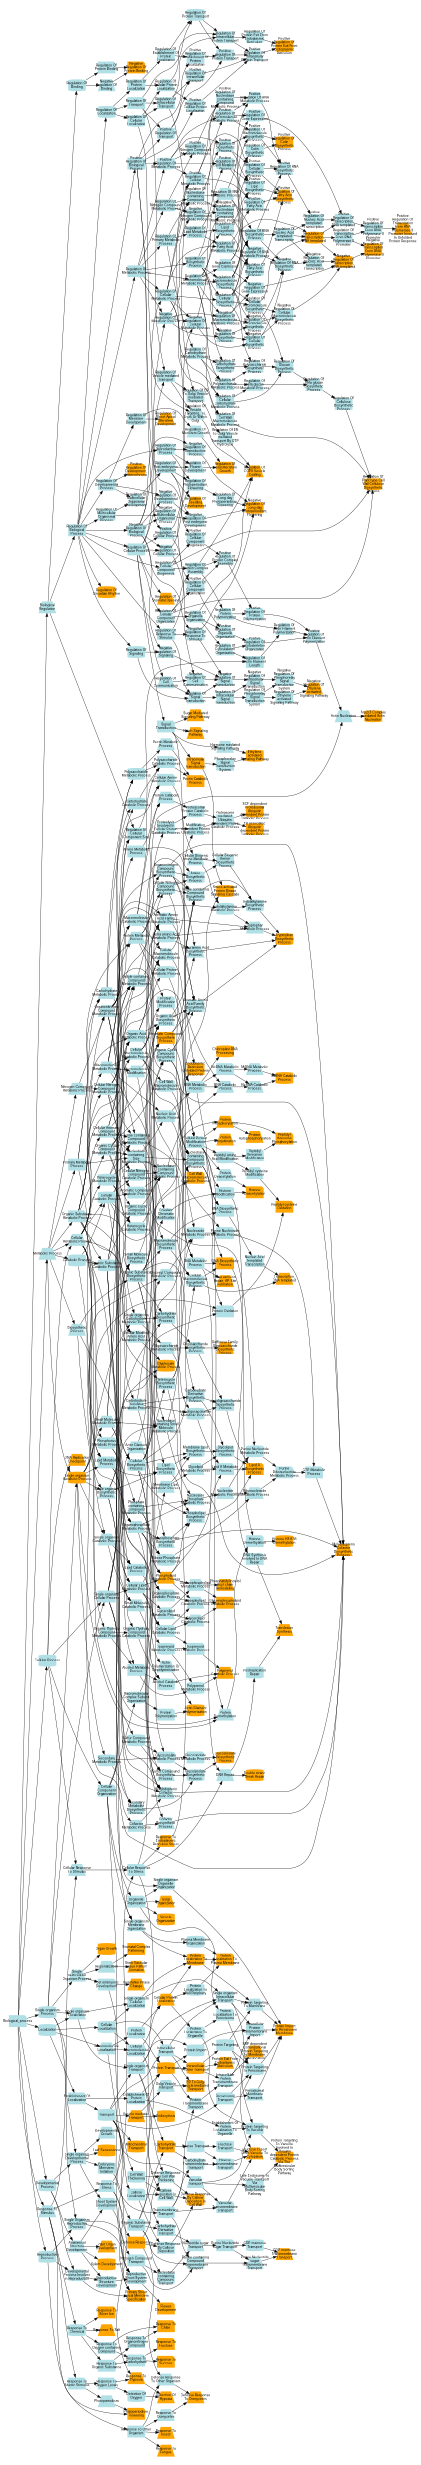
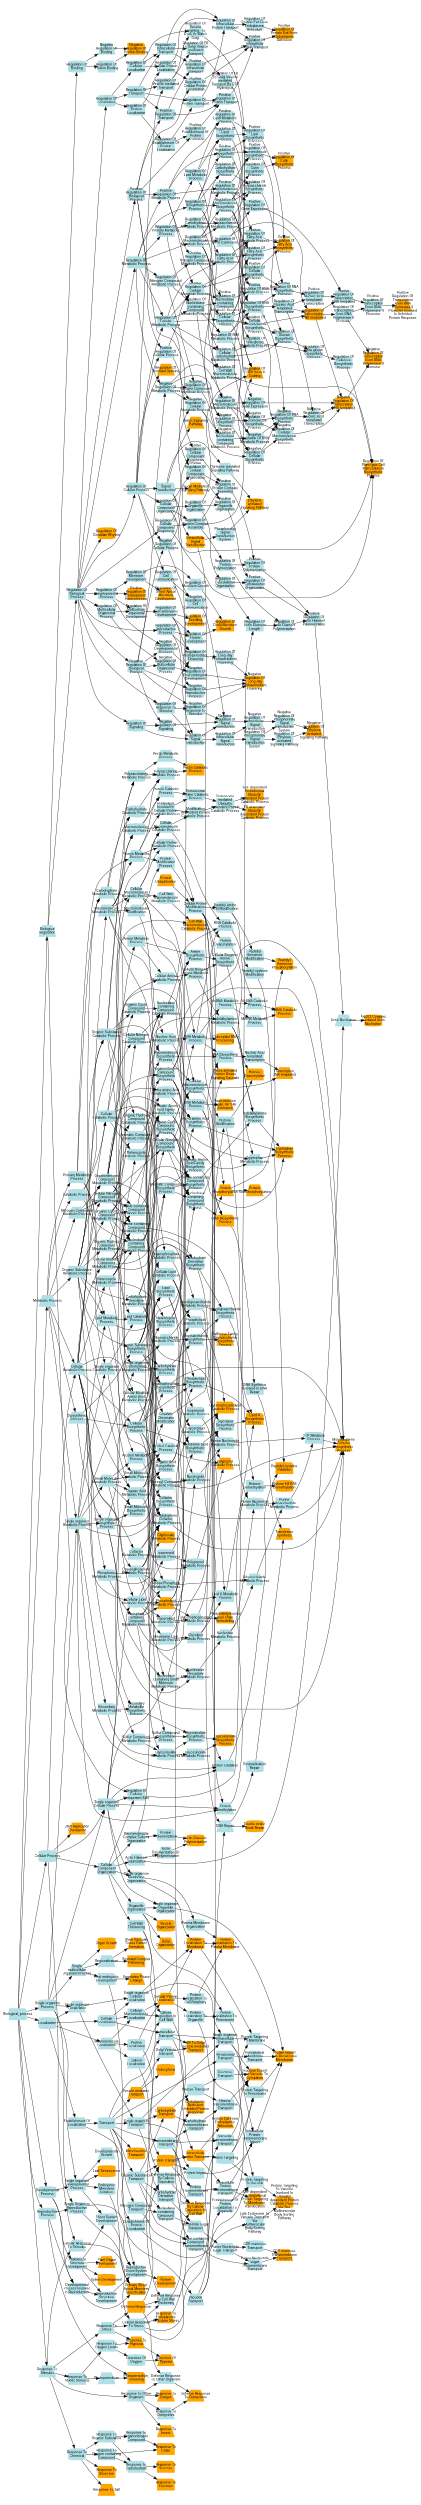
(178, 1014) -> (185, 1255)
(166, 1038) -> (166, 1188)
(210, 1141) -> (179, 893)
(136, 1157) -> (136, 1246)
(255, 1173) -> (255, 973)
(77, 1478) -> (77, 1523)
(219, 1520) -> (249, 1470)
none -> (150, 1604)
